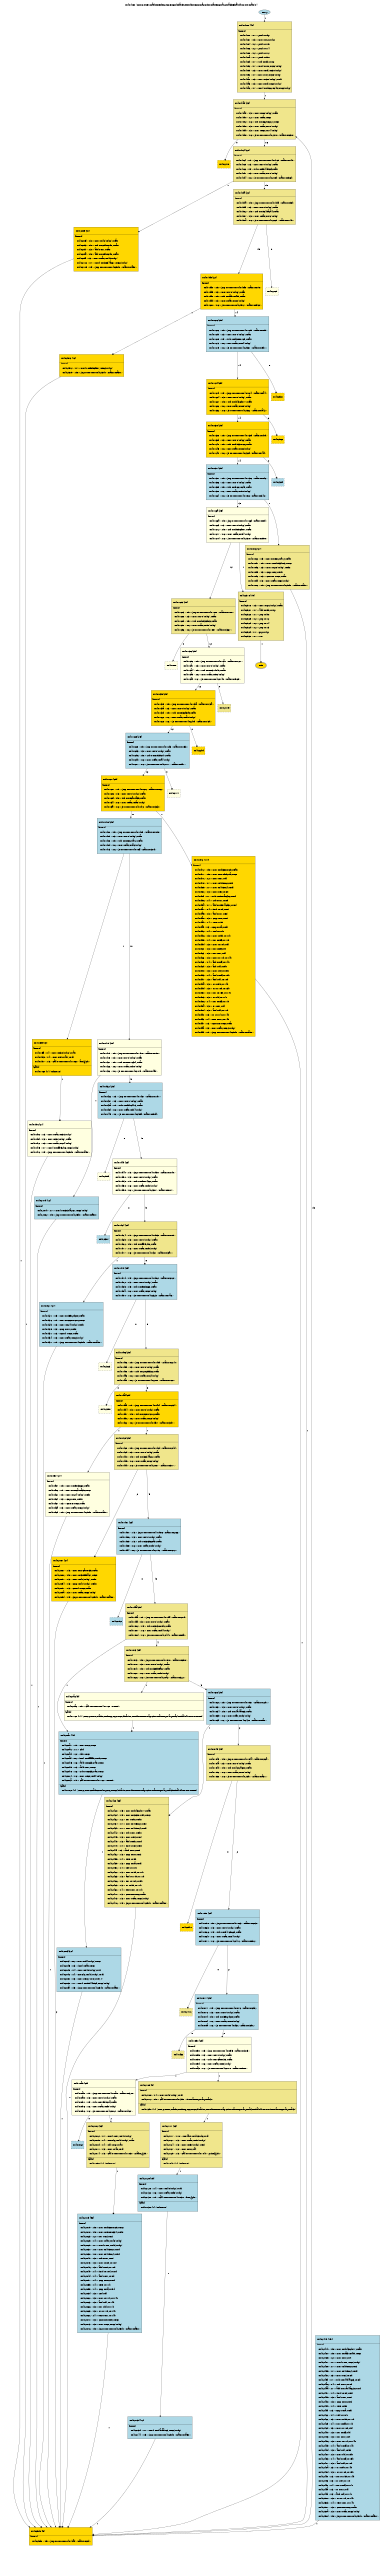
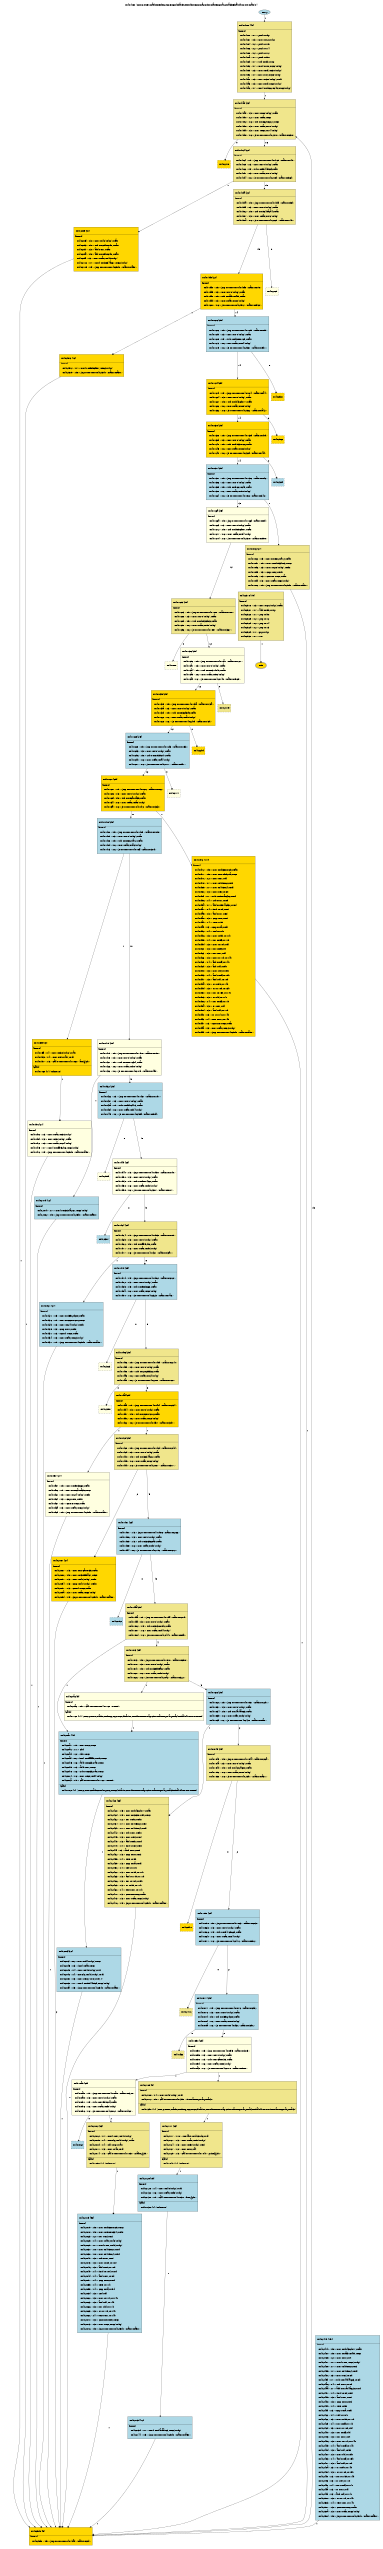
(240, 567) -> none
